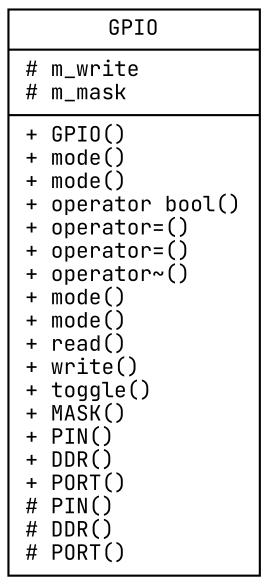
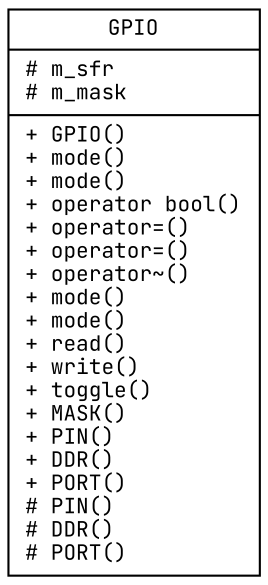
(83, 70) -> (71, 70)
